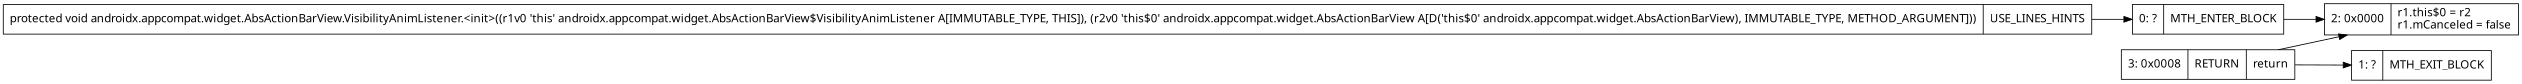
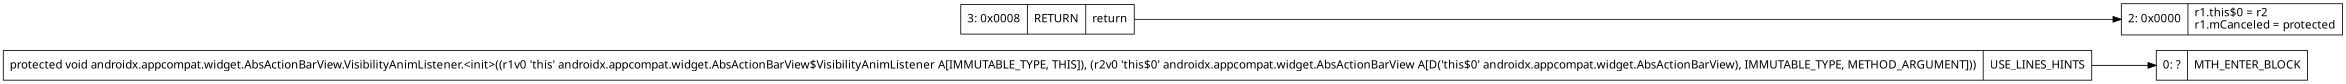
(2300, 19) -> none
(2455, 25) -> (2265, 25)
(2421, 65) -> none
